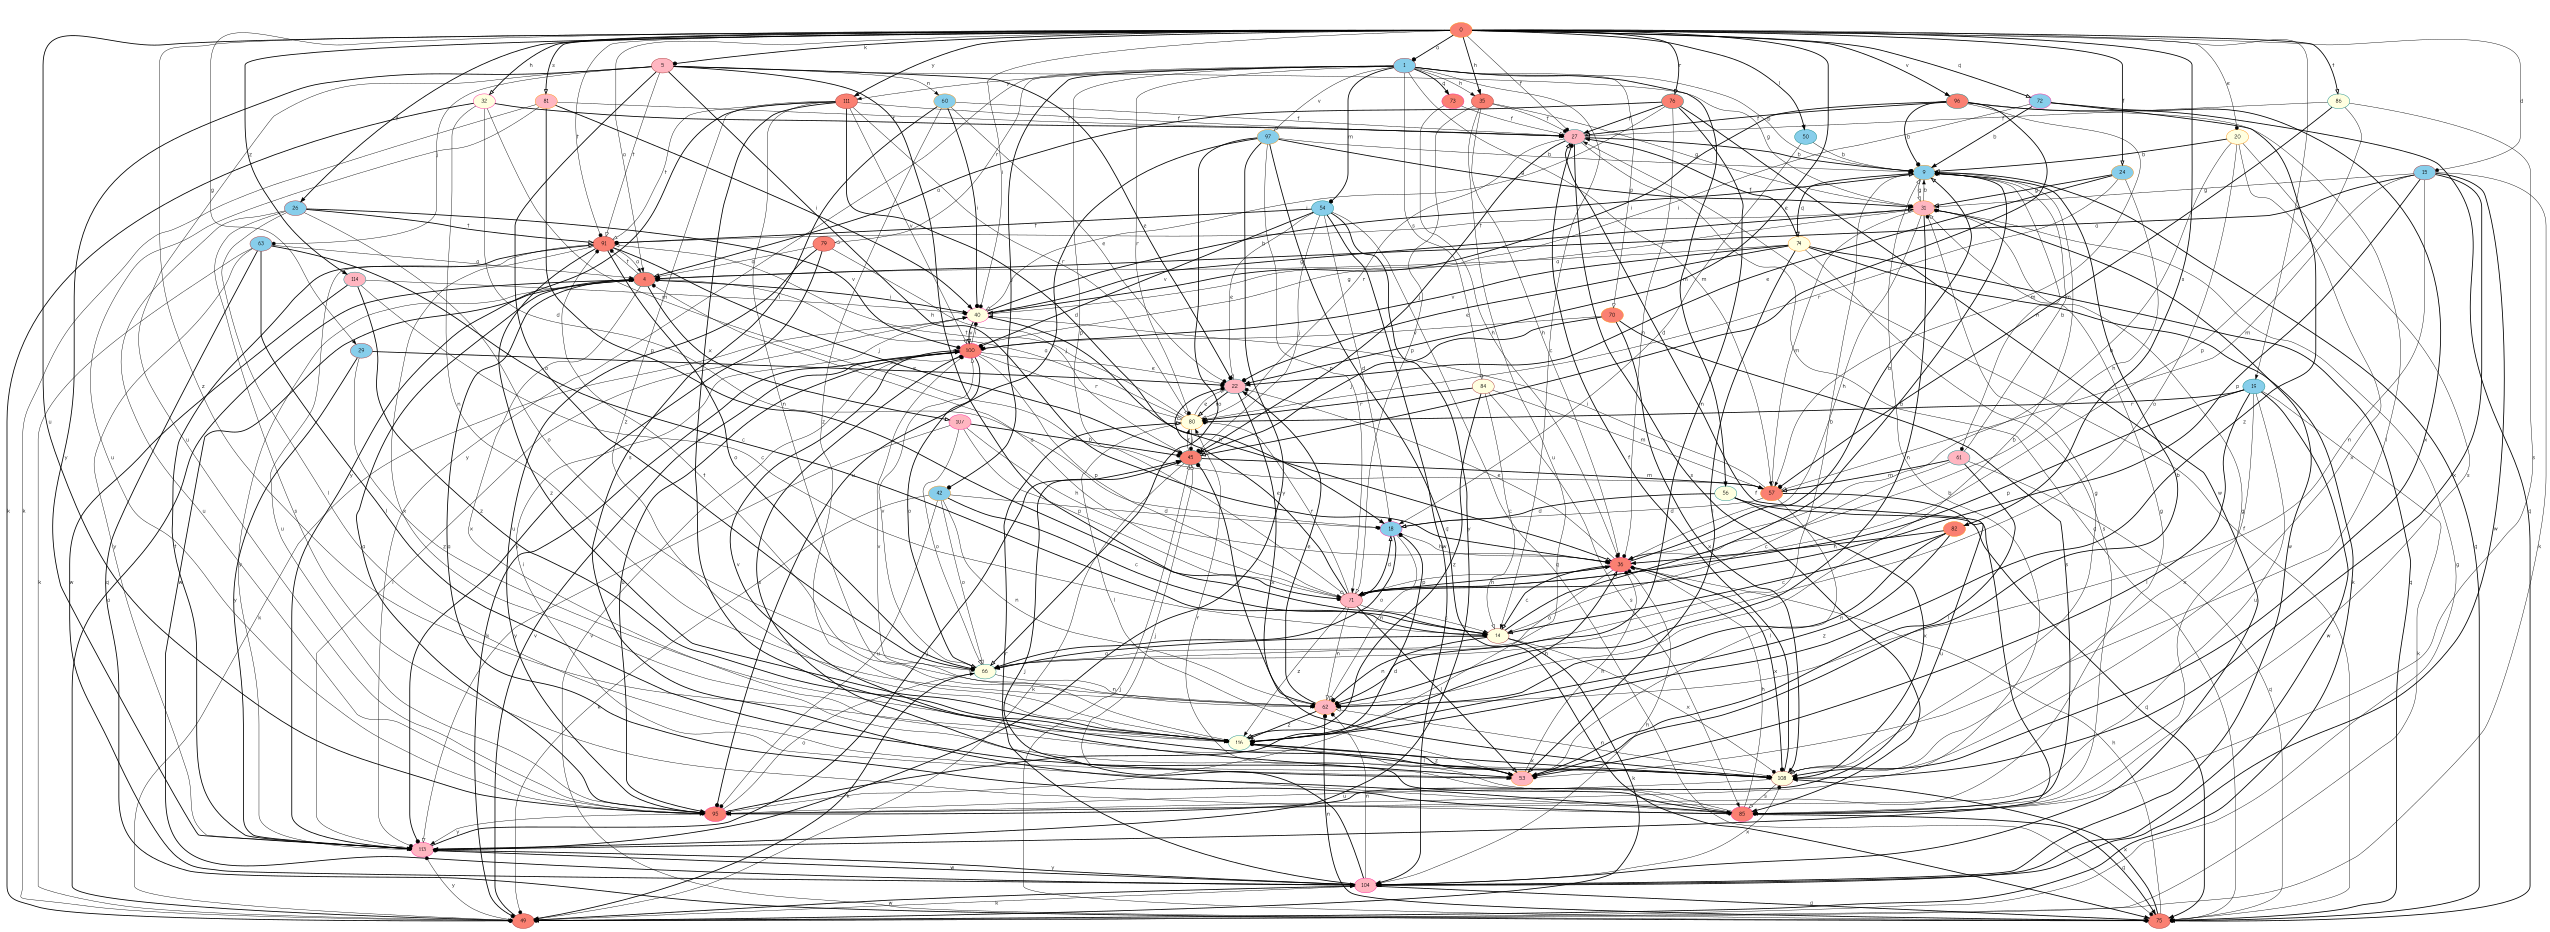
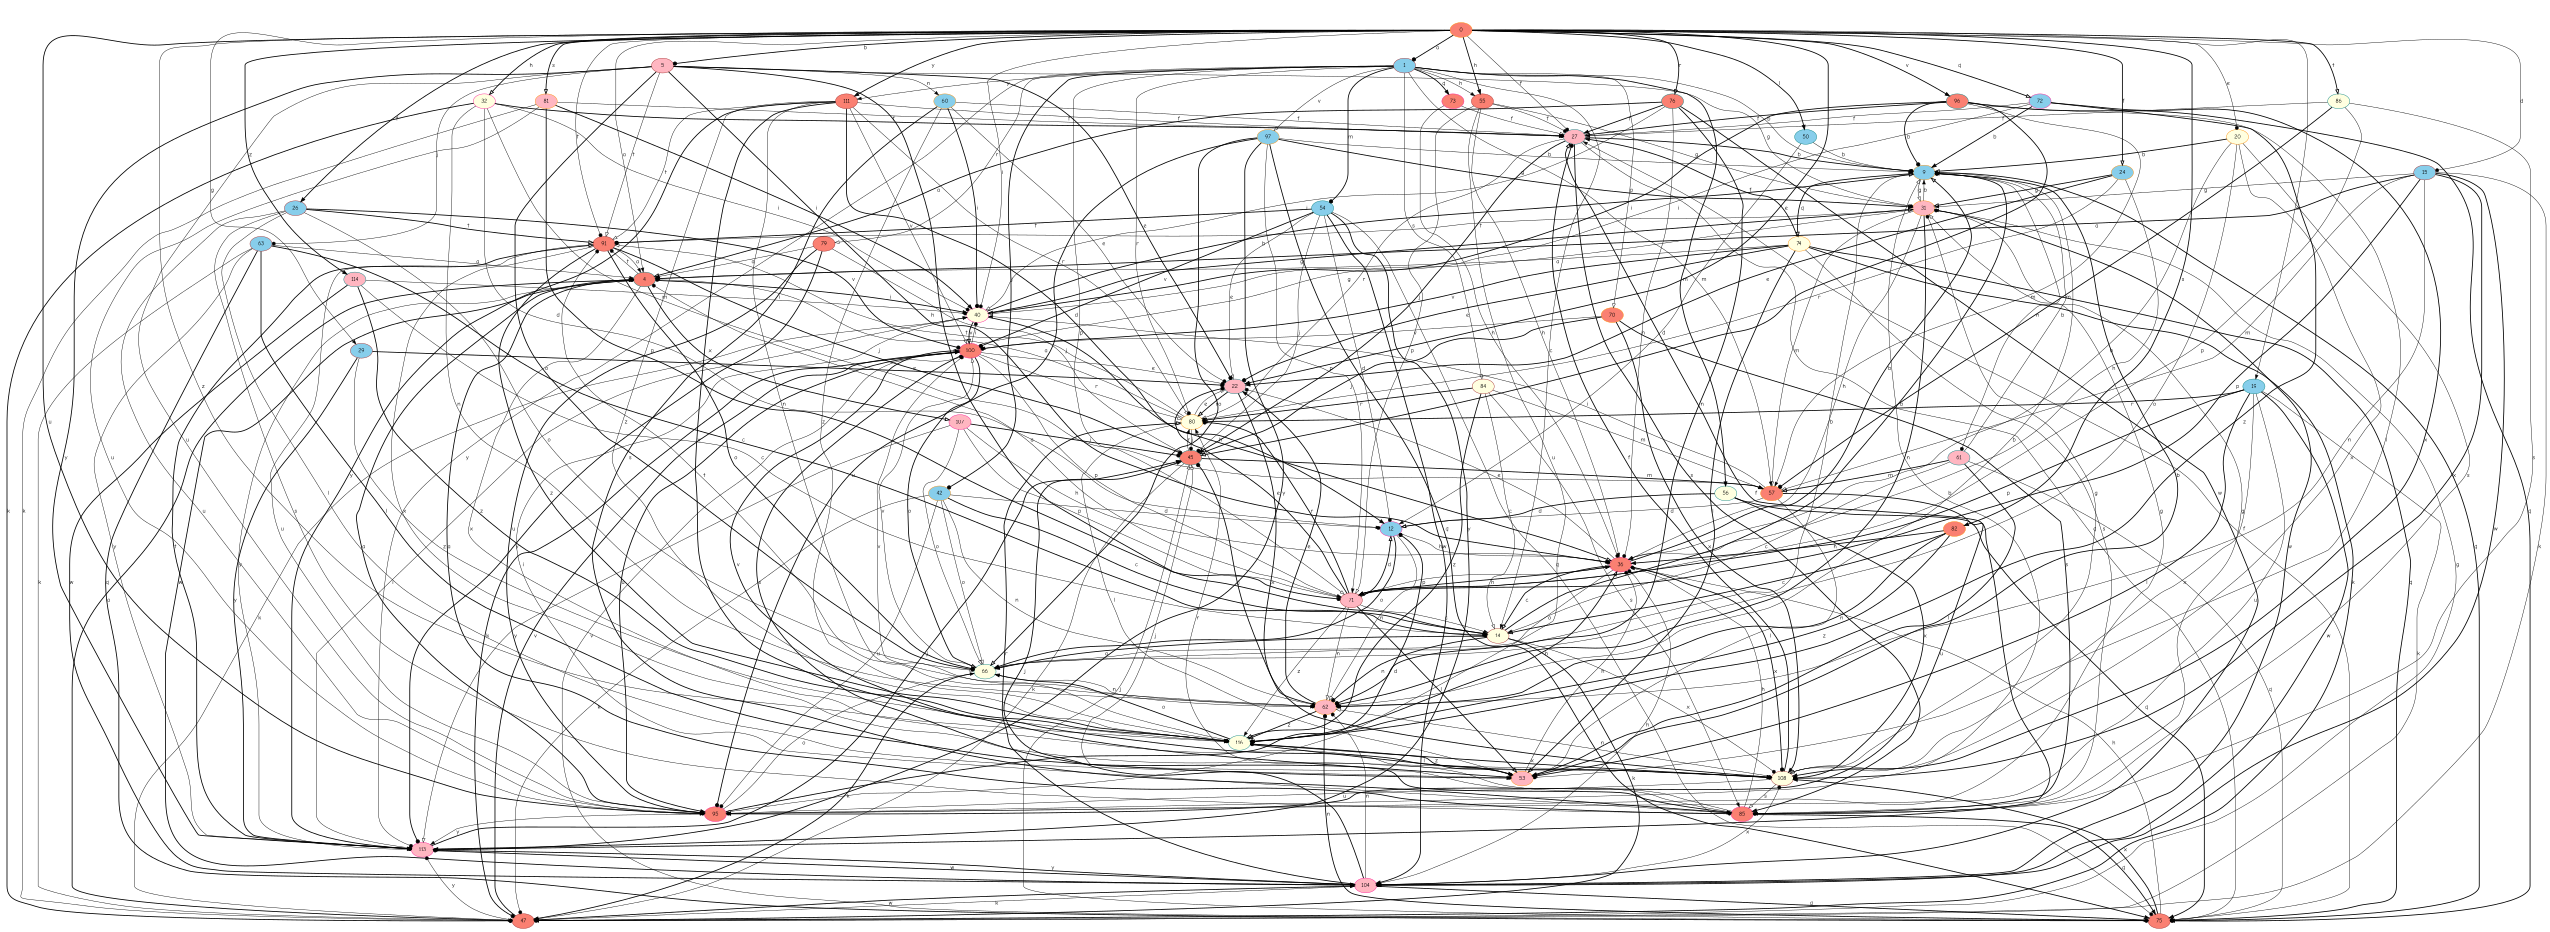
(865, 48) -> (865, 48)
(1482, 101) -> (1482, 101)
none -> (1810, 120)
none -> (731, 202)
(1090, 440) -> (1090, 440)
(1295, 489) -> (1295, 489)
(1391, 529) -> (1391, 529)
none -> (1128, 702)
(523, 921) -> (523, 921)
